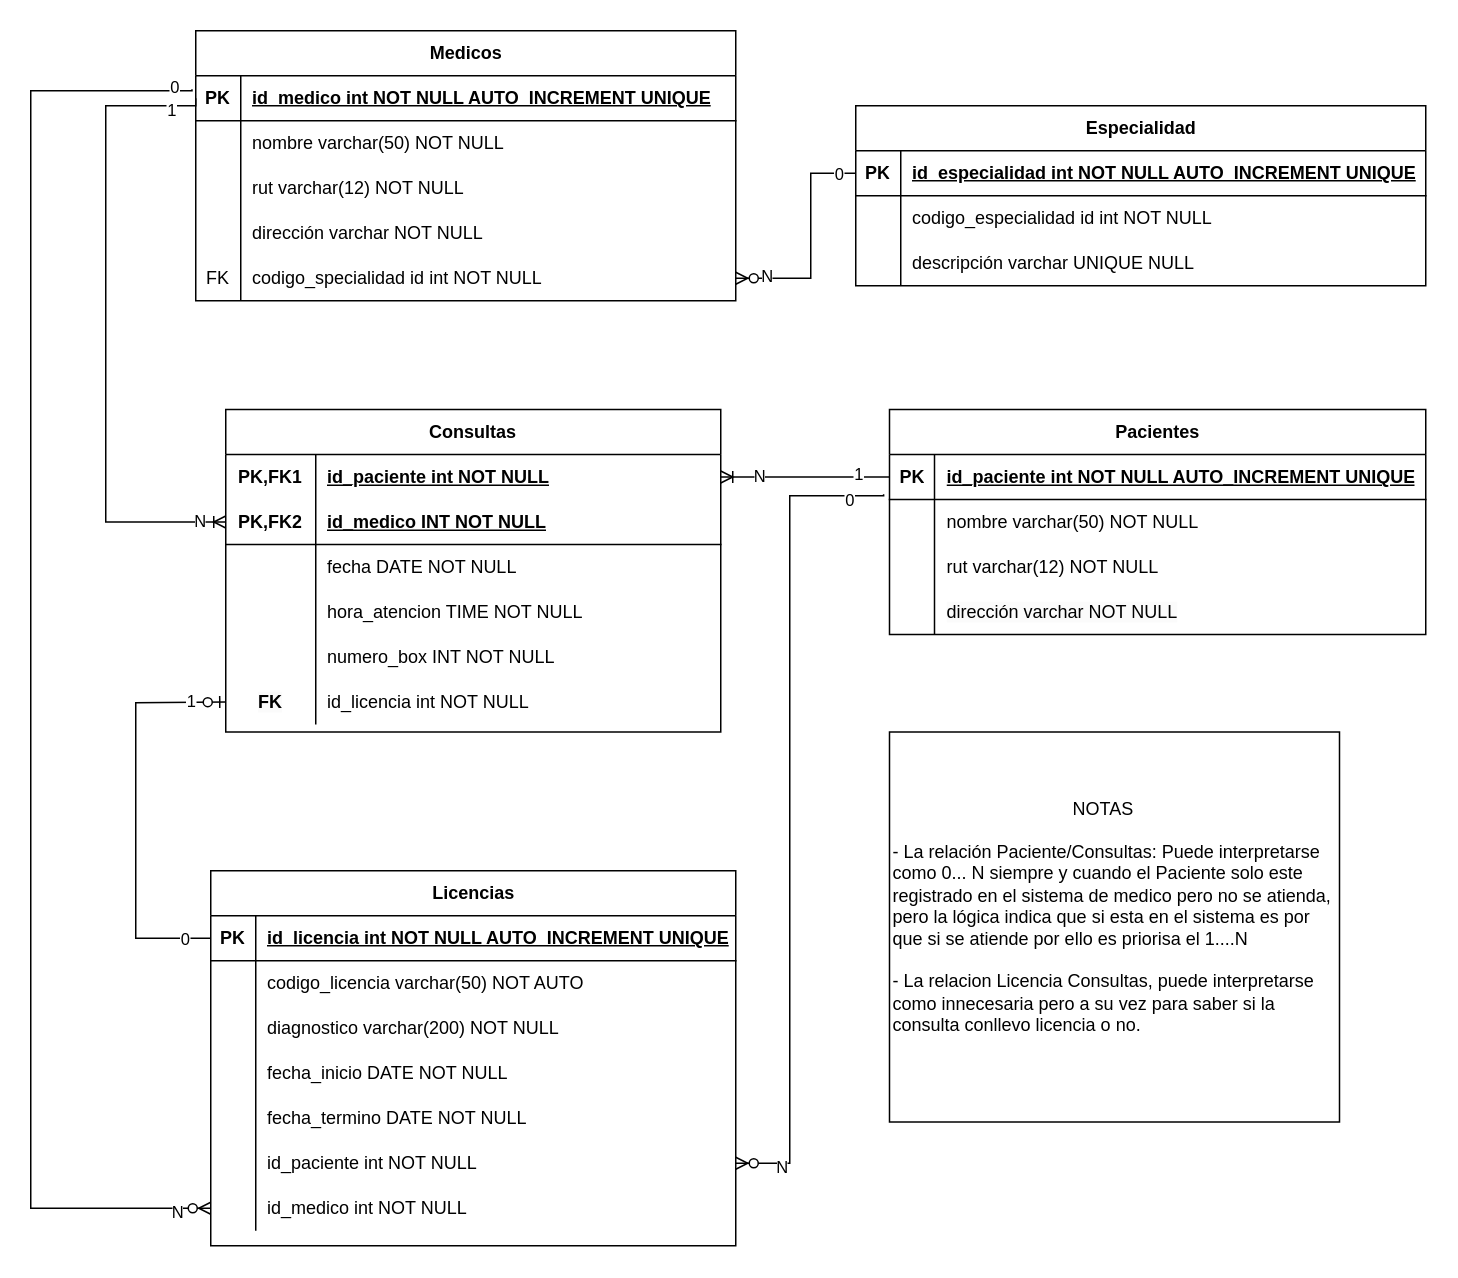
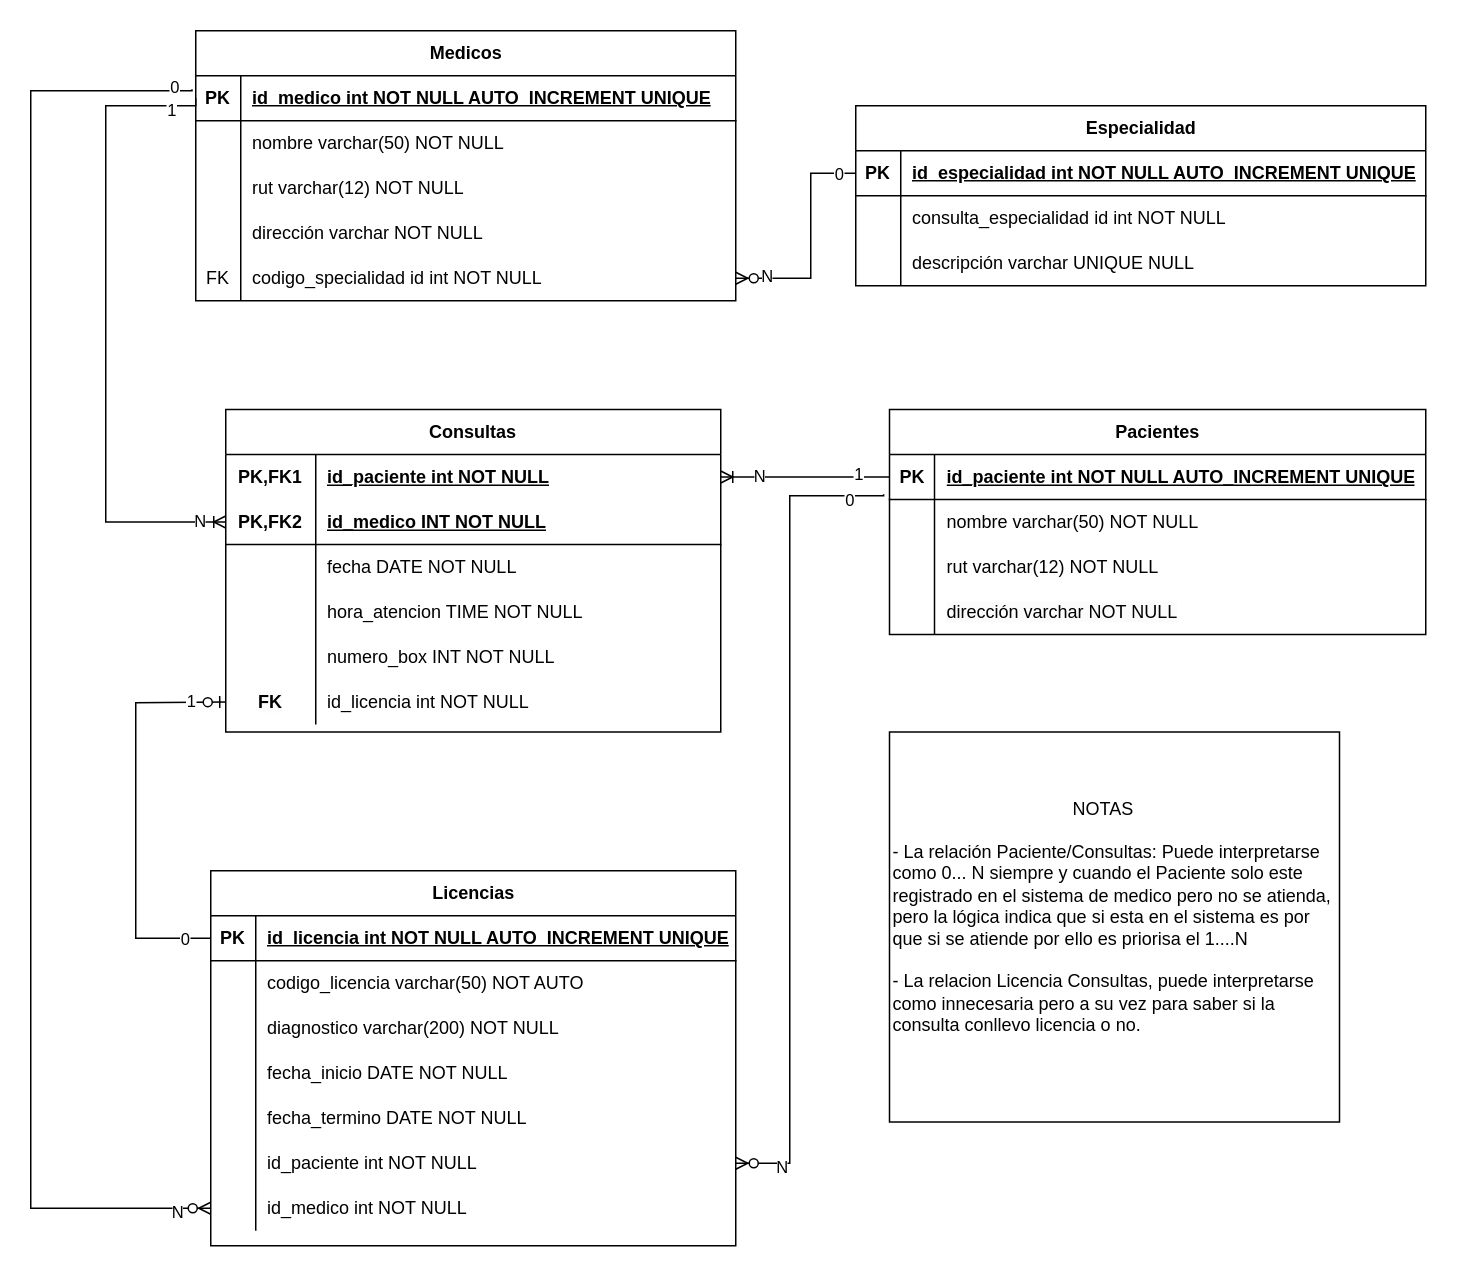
(1070, 218) -> (1081, 218)
